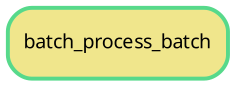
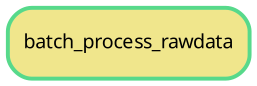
(118, 43) -> (129, 43)
